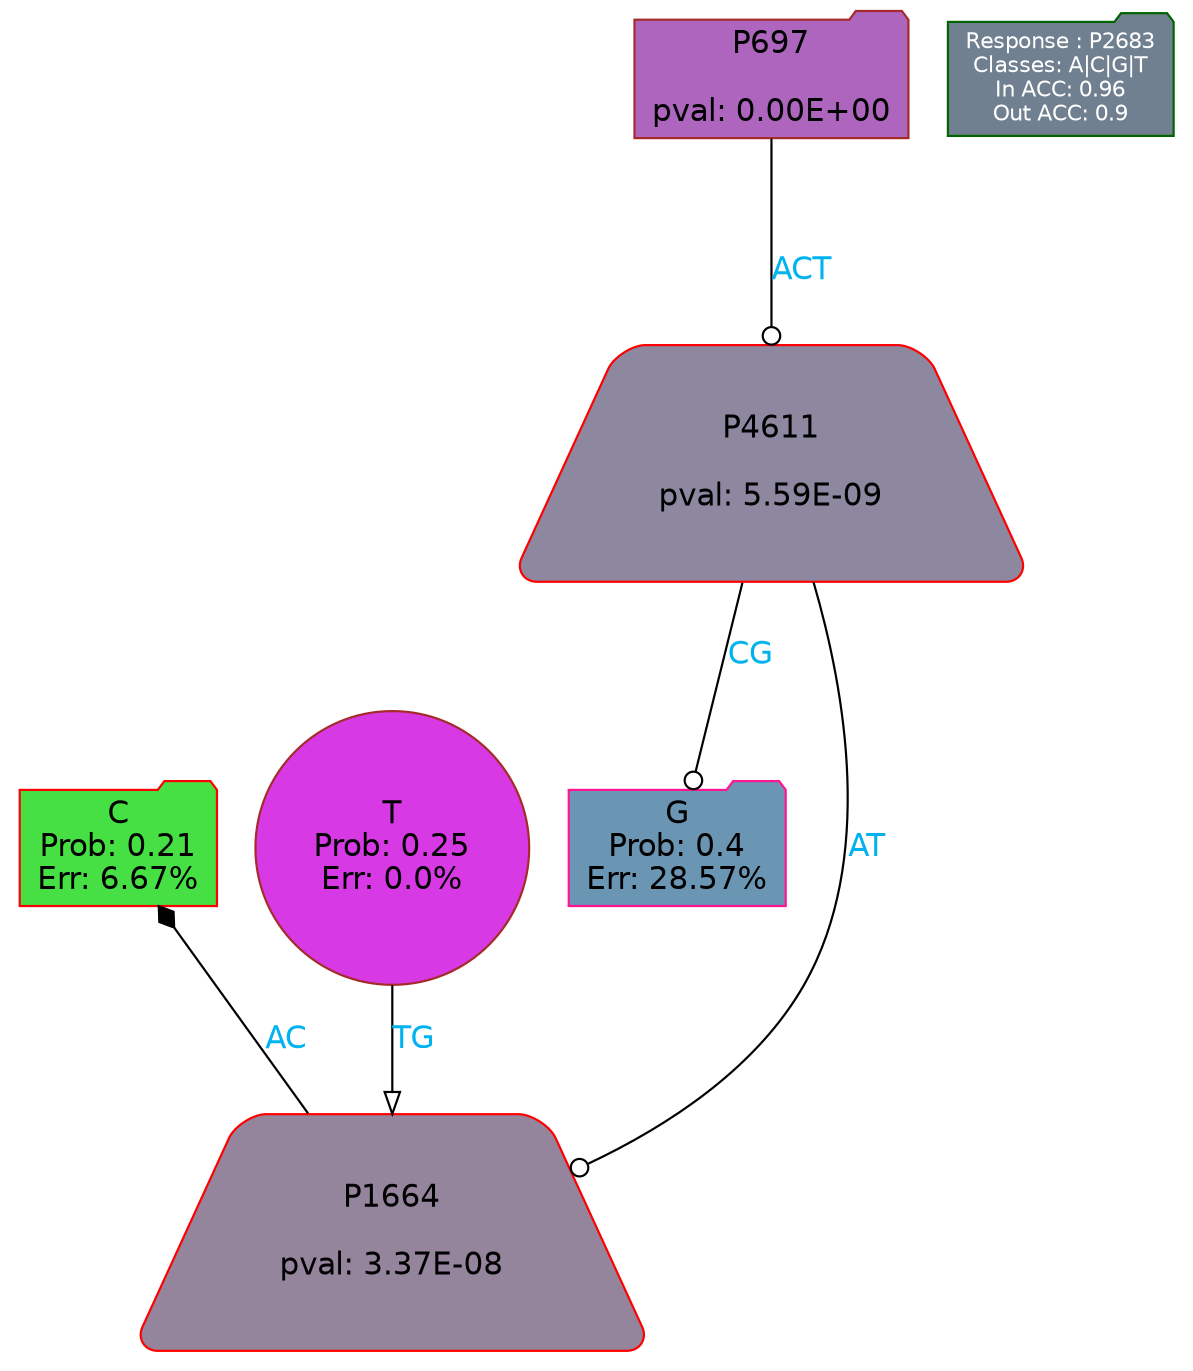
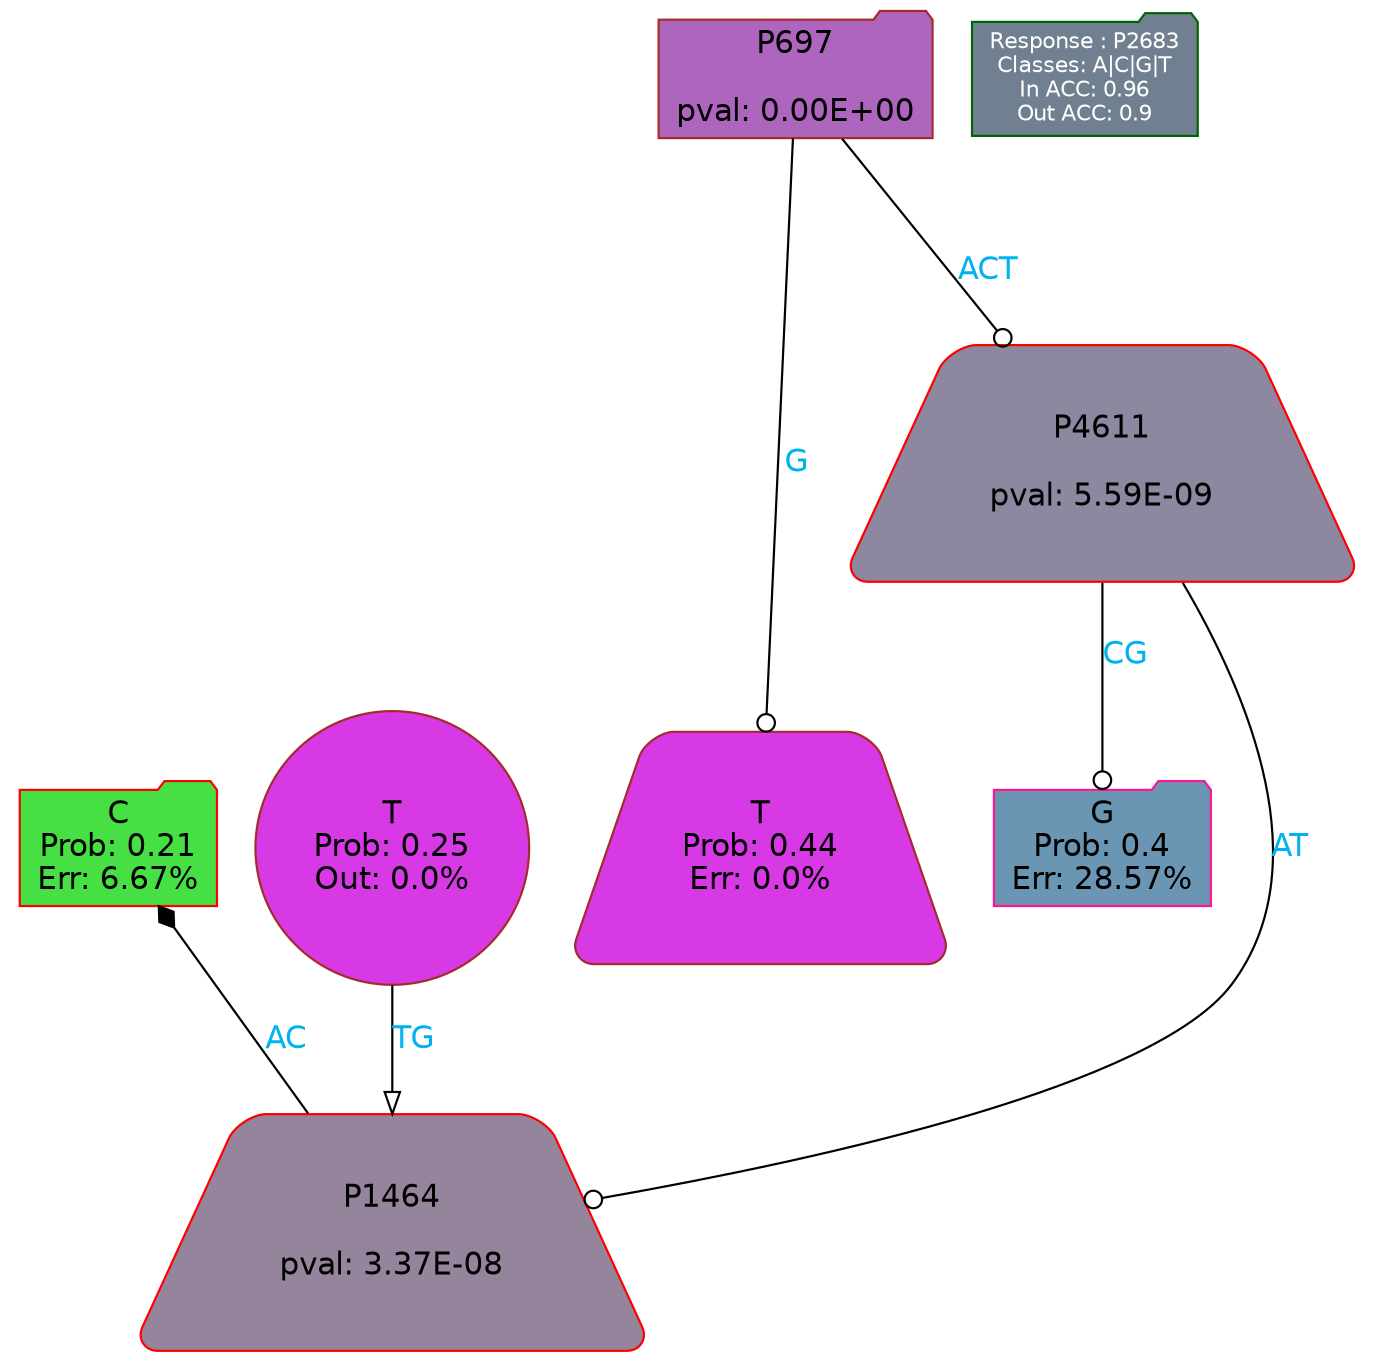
(392, 848) -> (392, 848)
none -> (761, 848)
(392, 1232) -> (392, 1232)
